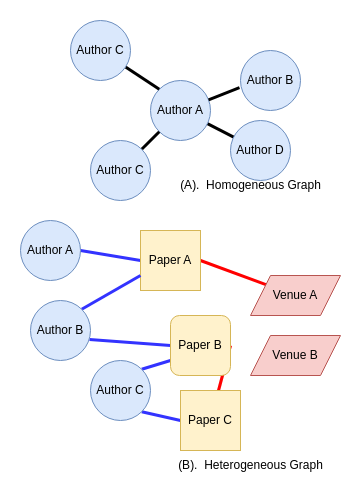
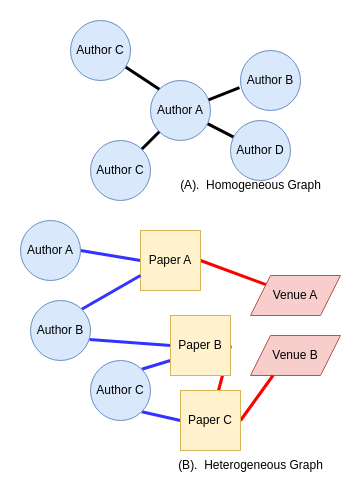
(201, 346) -> (201, 346)
none -> (256, 398)
